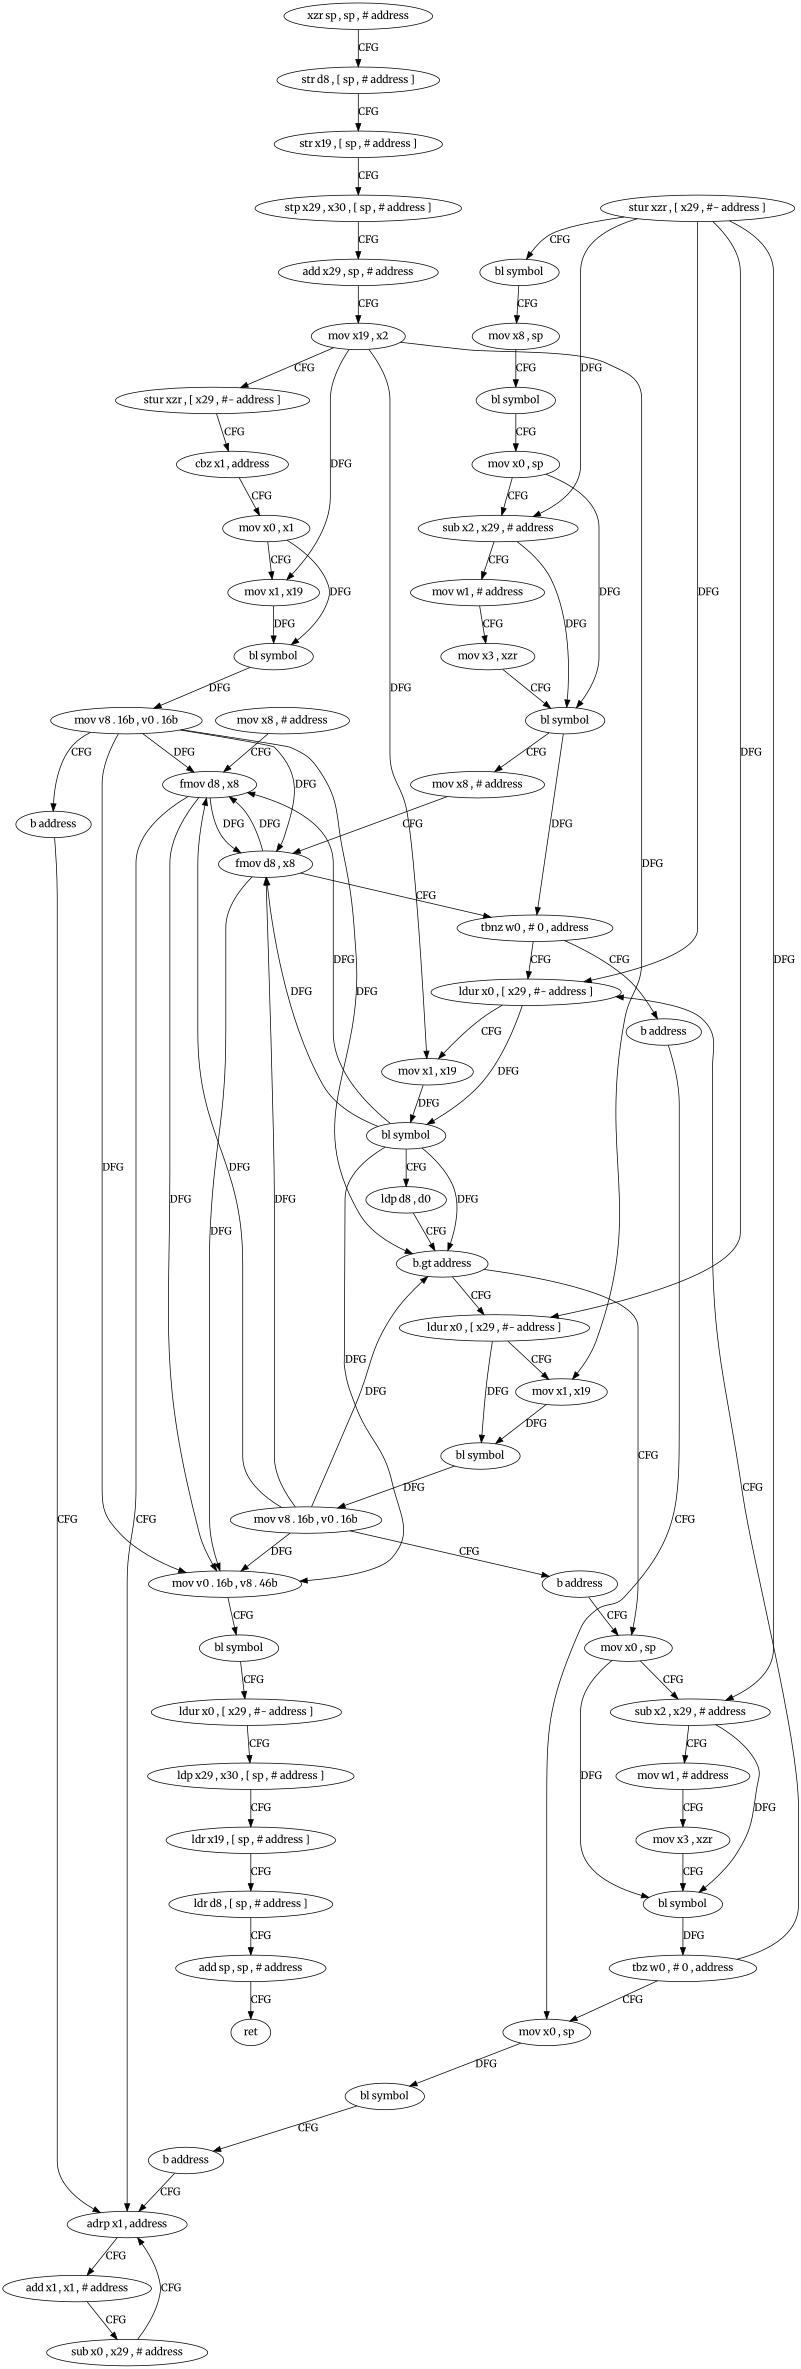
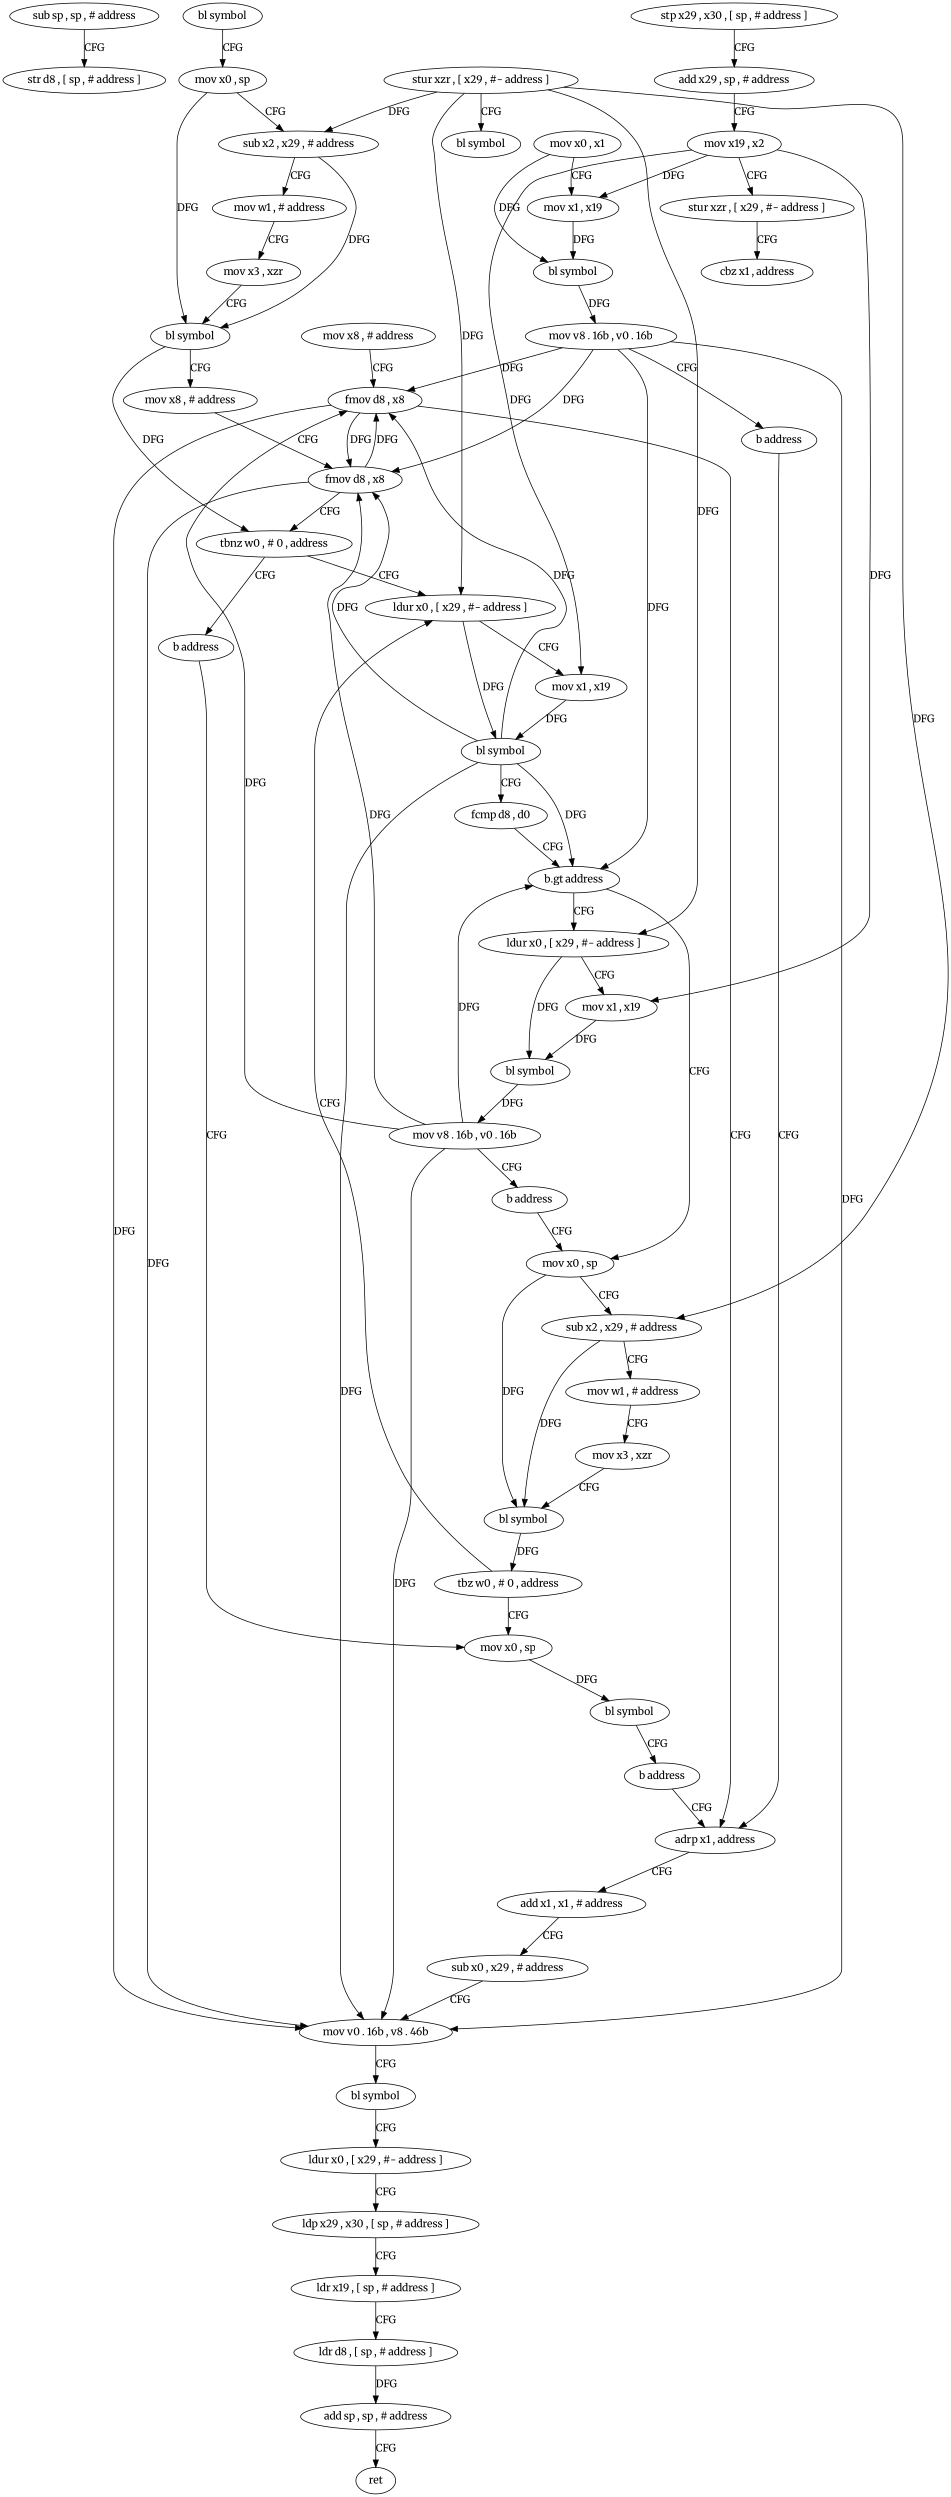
(358, 16) -> (84, 16)
(358, 144) -> none
(516, 336) -> none
(248, 493) -> none
(406, 1200) -> (501, 816)
(261, 1936) -> (387, 2385)
(160, 2292) -> (445, 1999)
